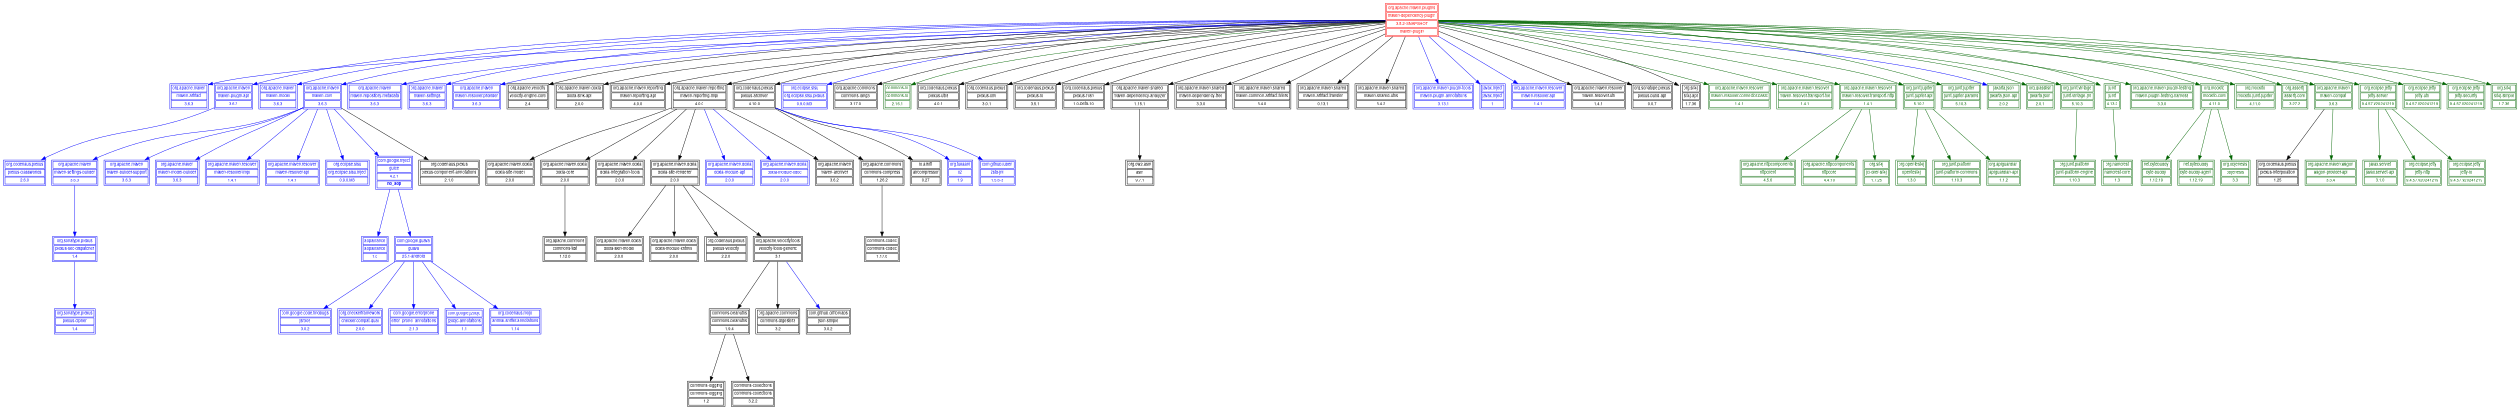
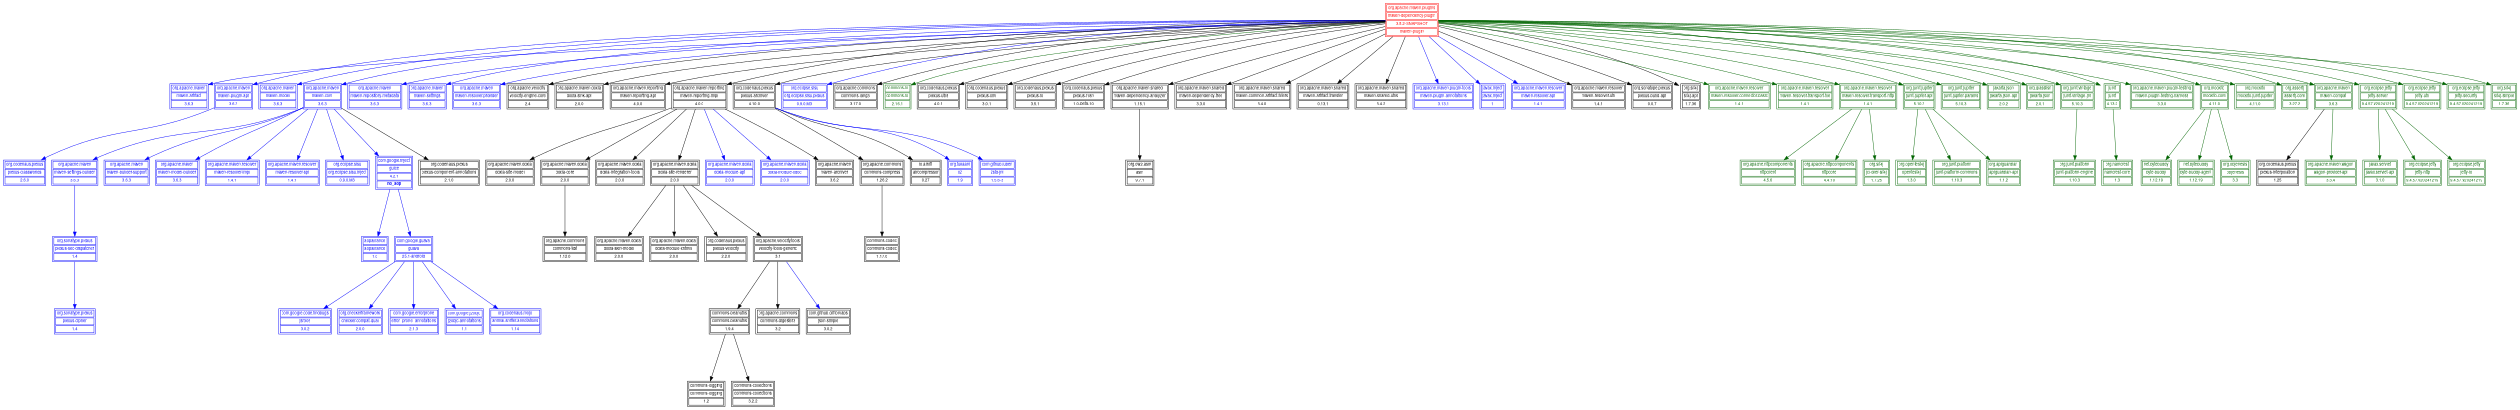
(1712, 42) -> (1712, 42)
